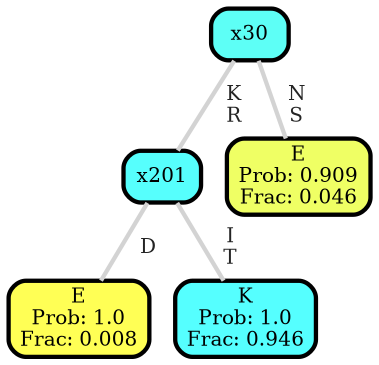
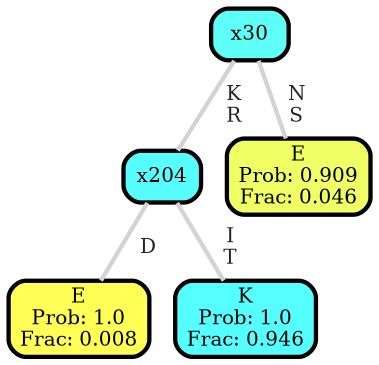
(162, 177) -> (162, 177)
